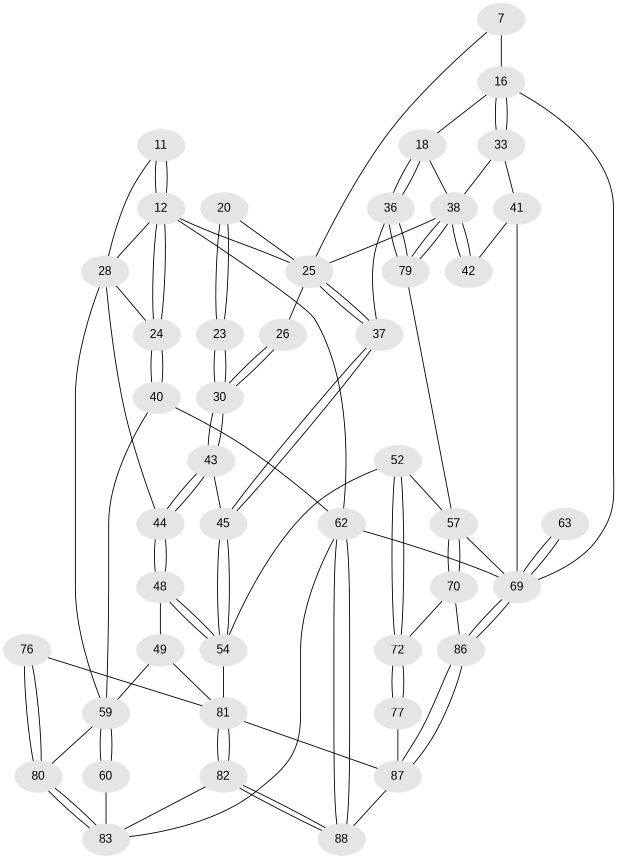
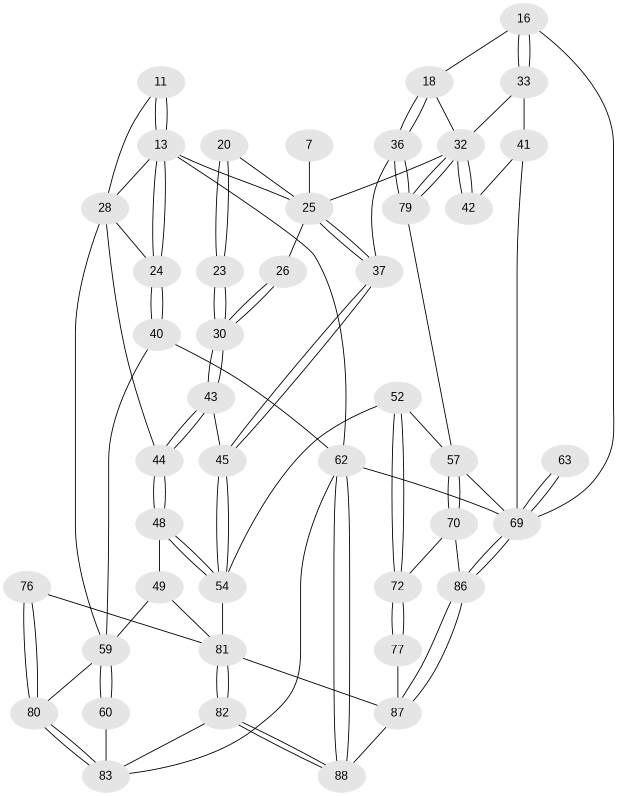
(501, 51) -> none
(161, 209) -> (161, 145)
(454, 209) -> (461, 145)
